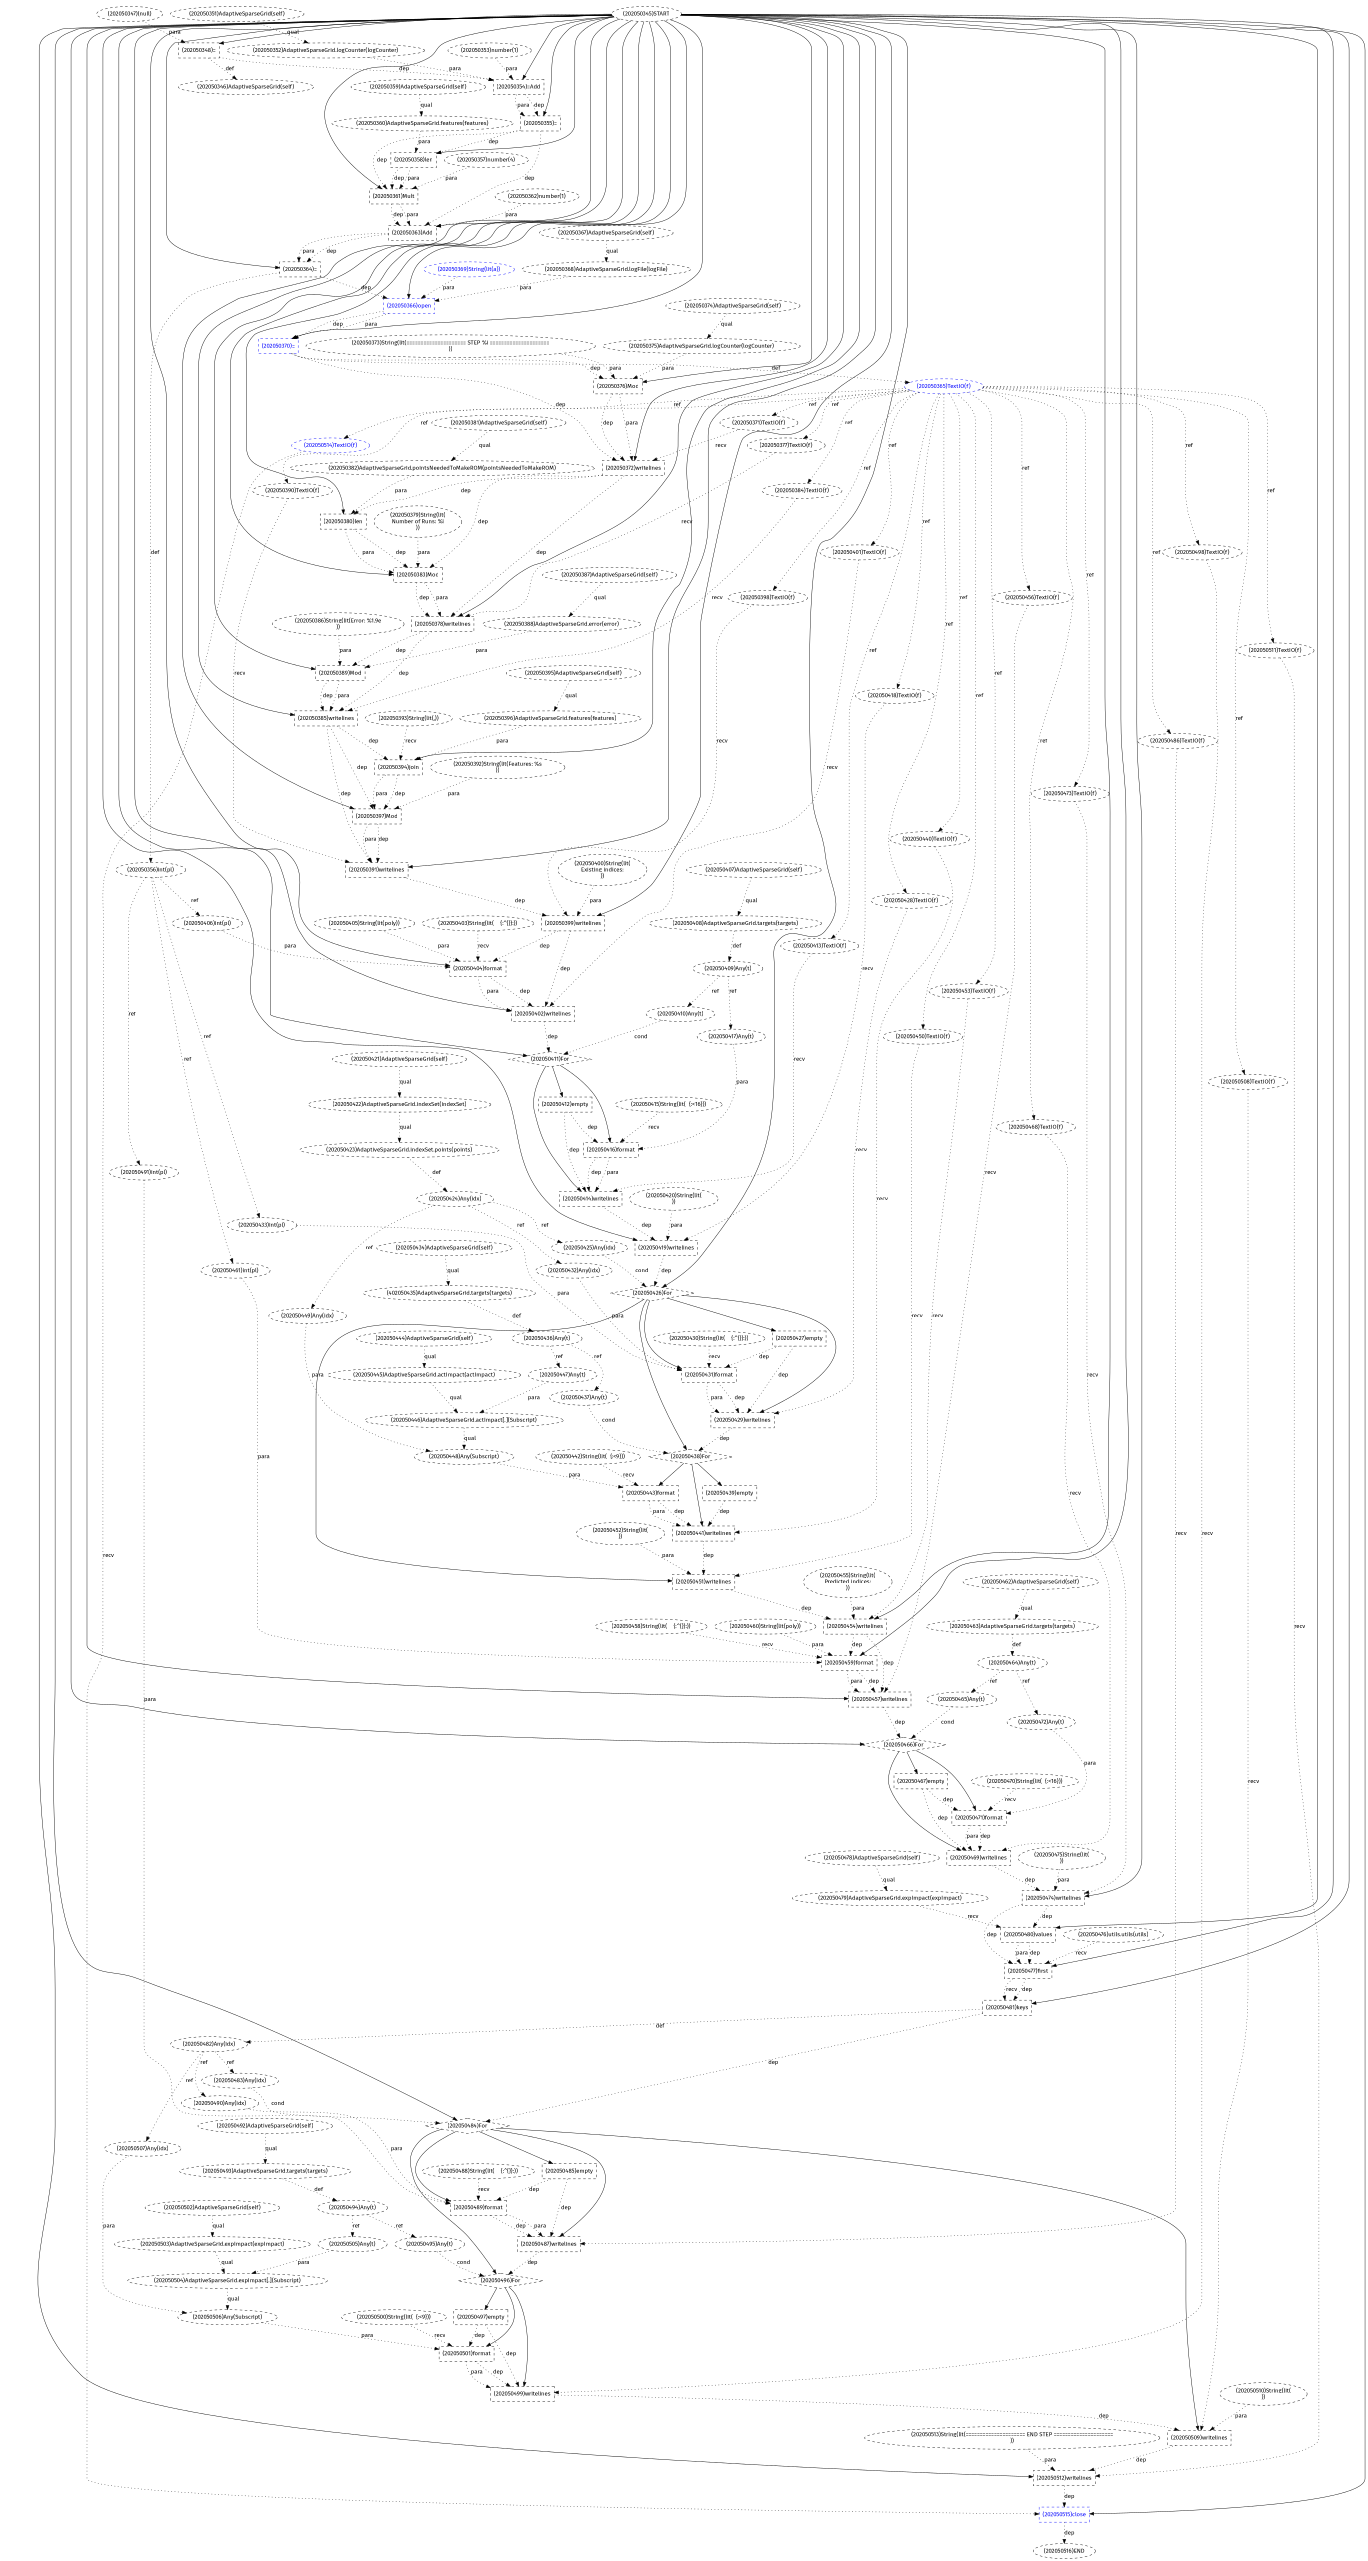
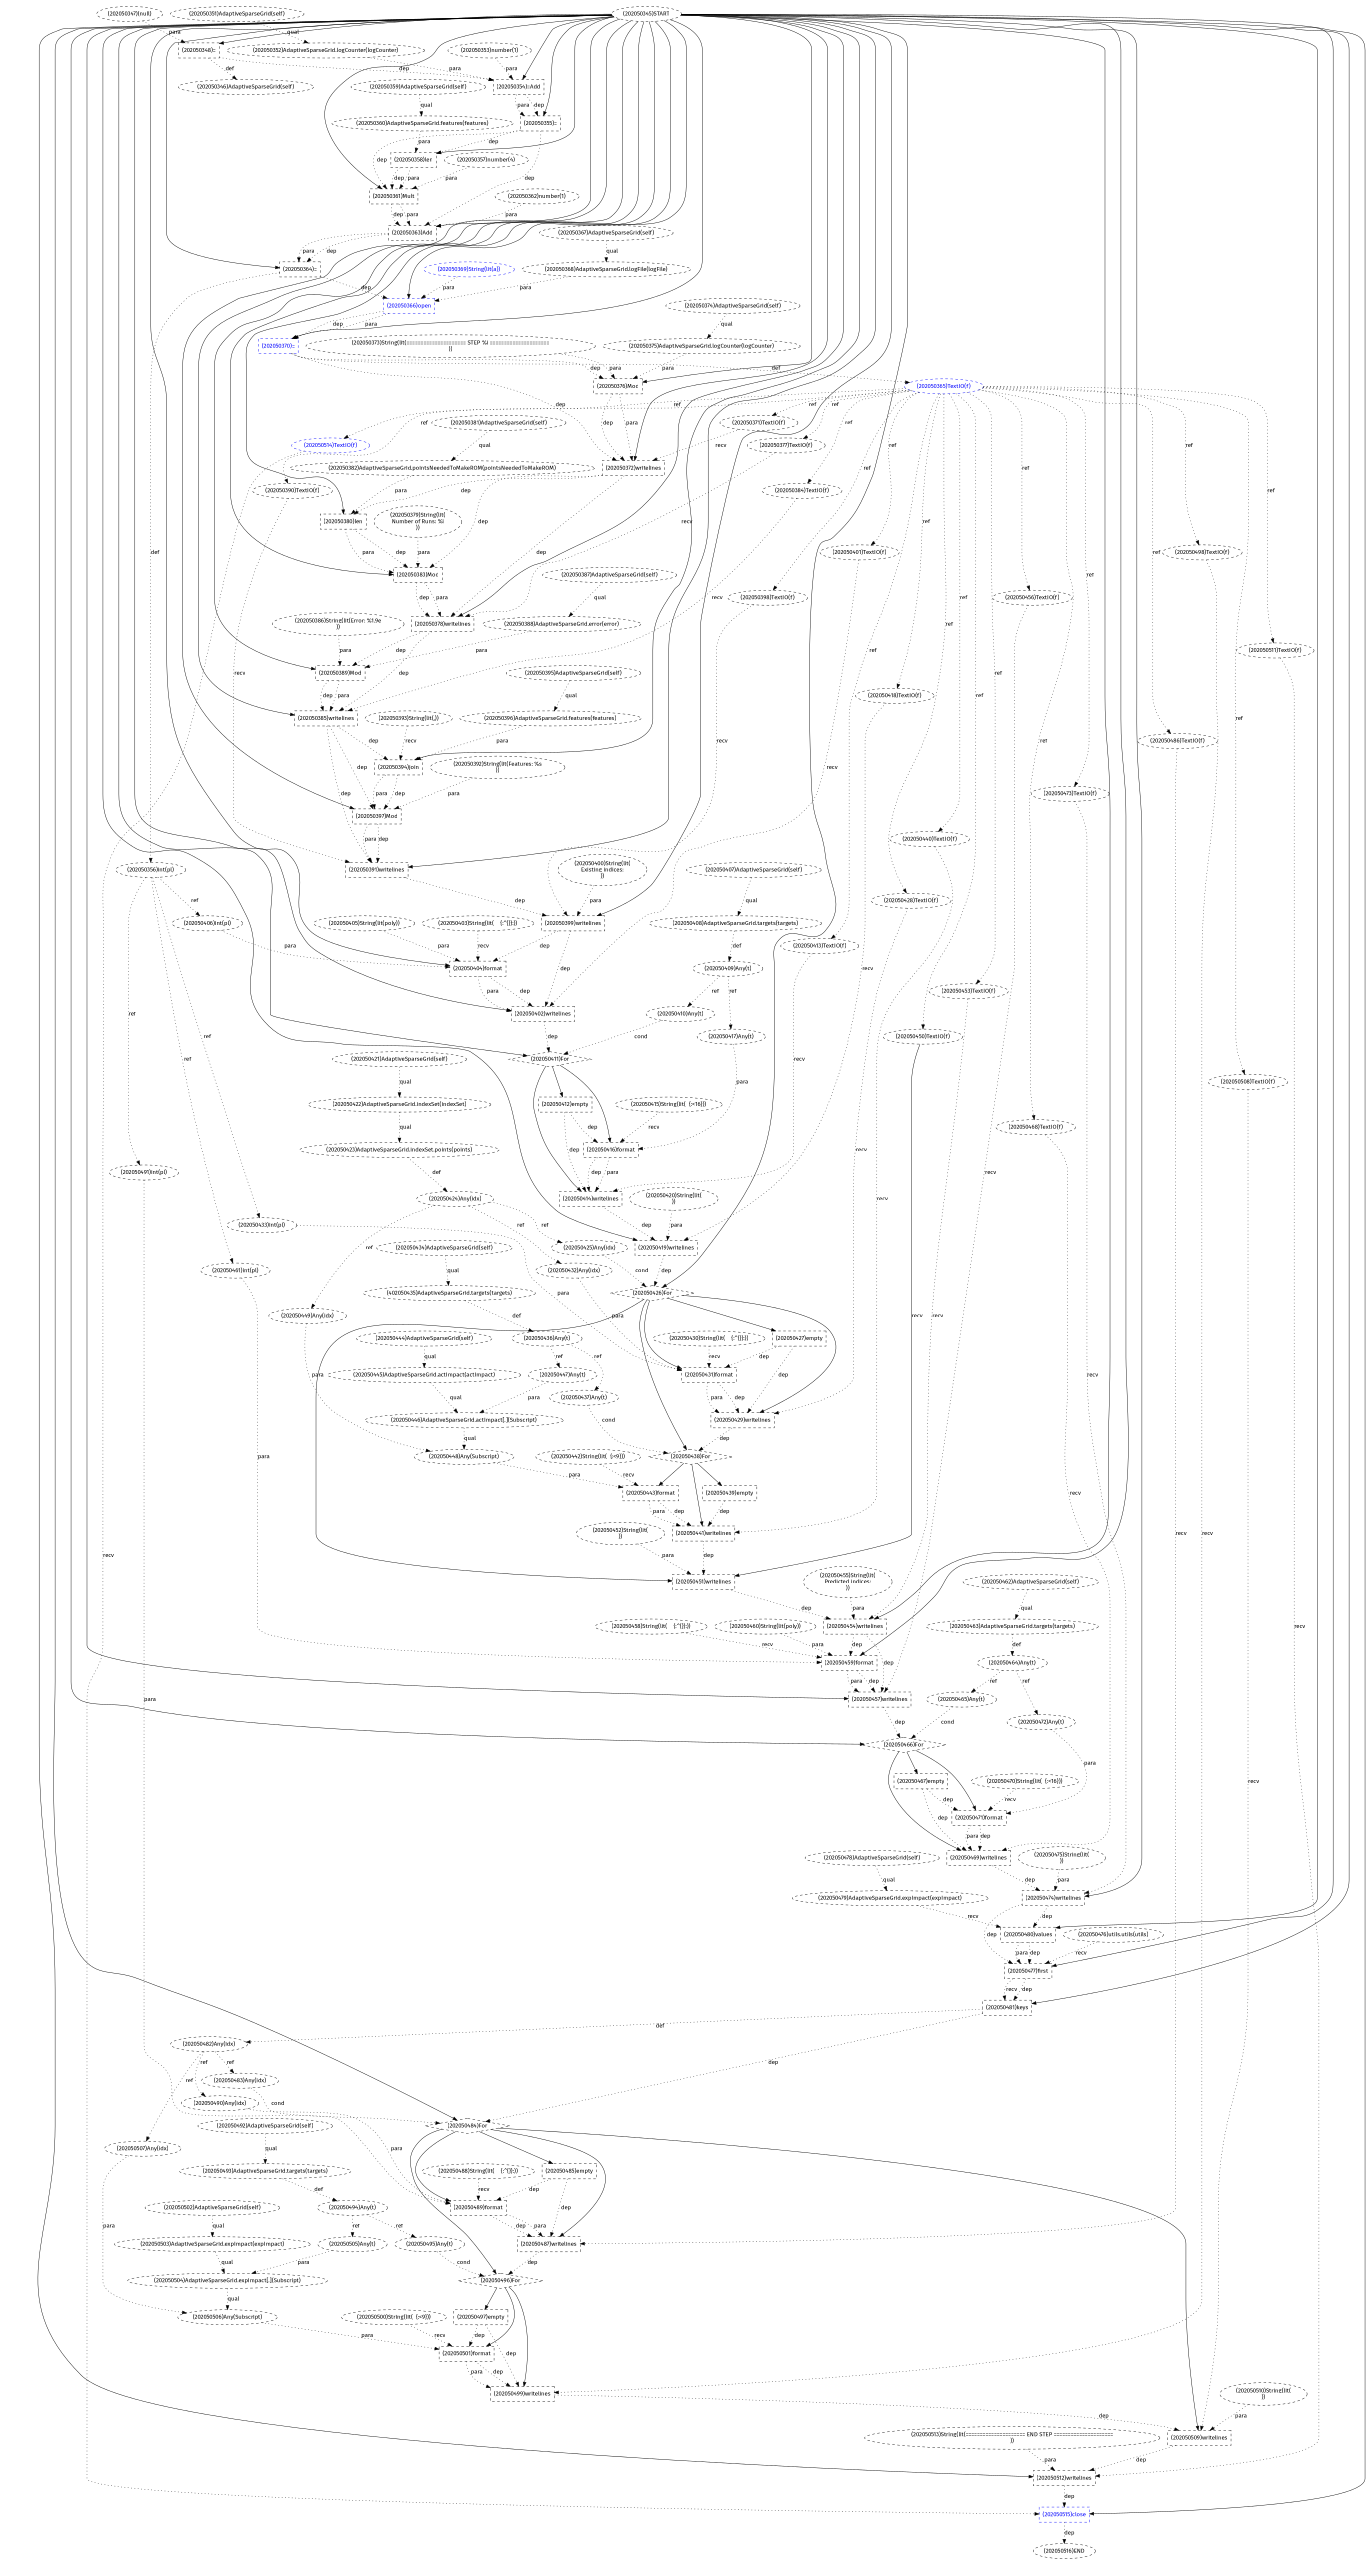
(912, 1378) -> (912, 1378)
